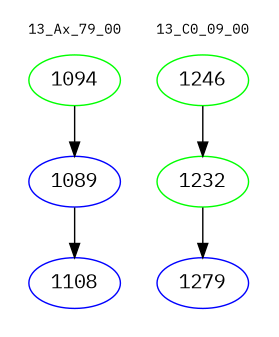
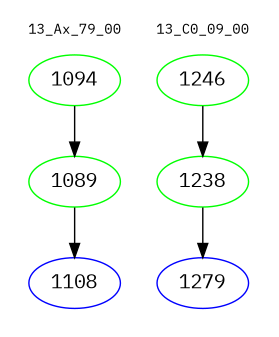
(75, 182) -> (75, 182)
(203, 182) -> (203, 182)
